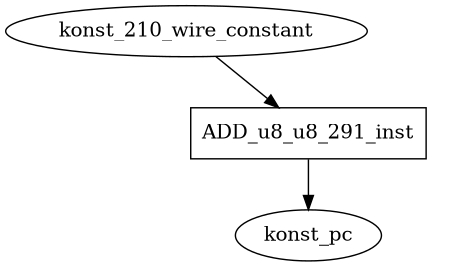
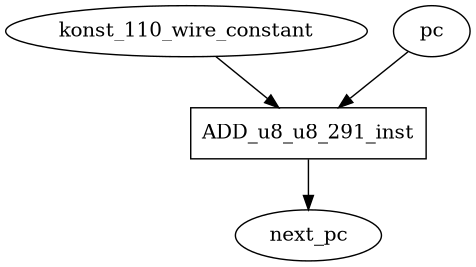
(186, 31) -> (186, 31)
none -> (432, 31)
(308, 235) -> (308, 235)
